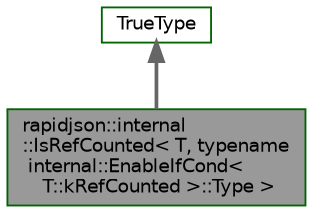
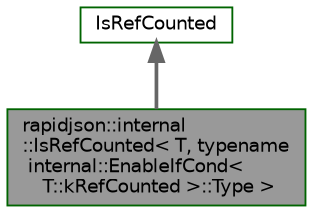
(156, 25) -> (156, 25)
